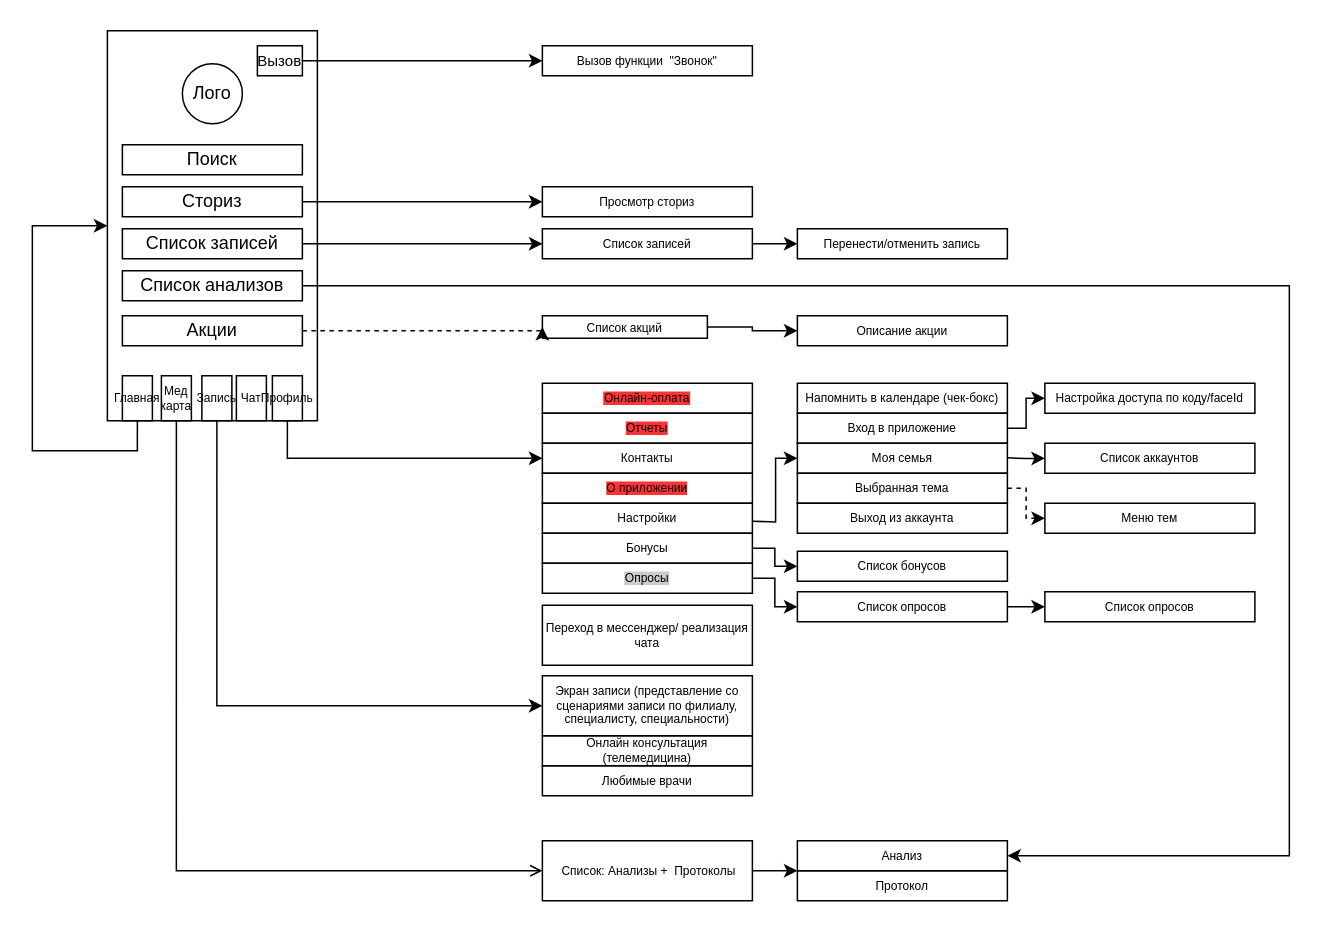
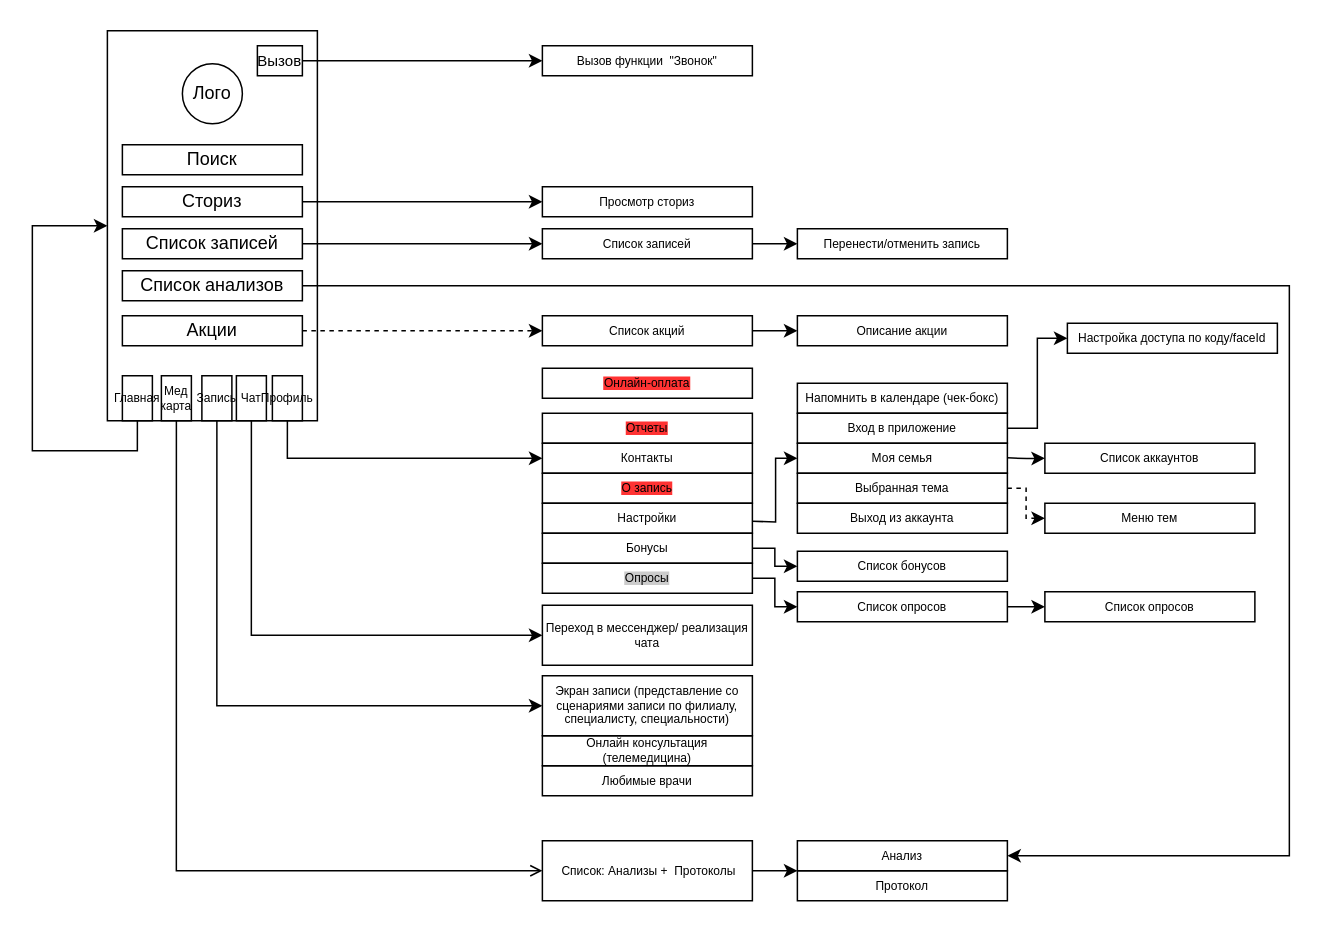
(625, 327) -> (647, 331)
(647, 398) -> (647, 383)
(1150, 398) -> (1172, 338)
(647, 488) -> (647, 488)
none -> (284, 635)
